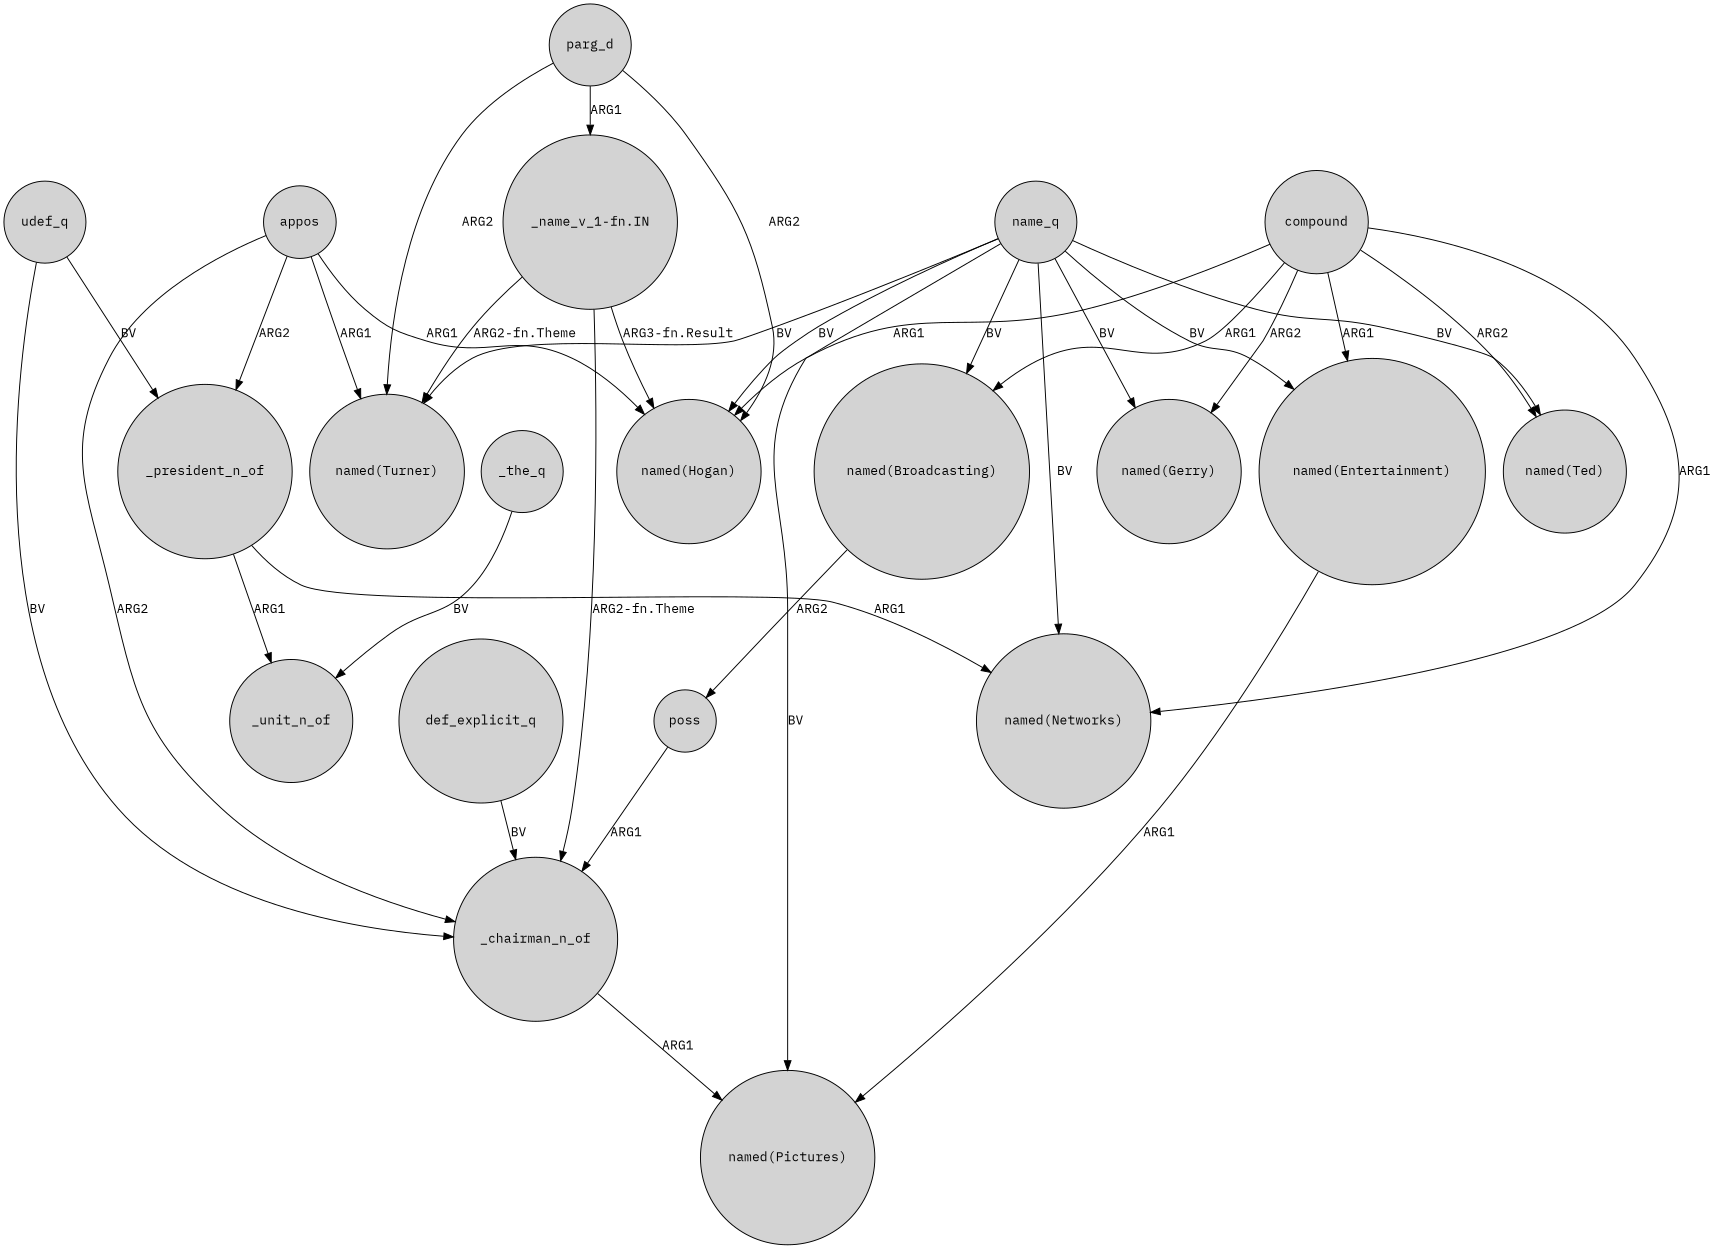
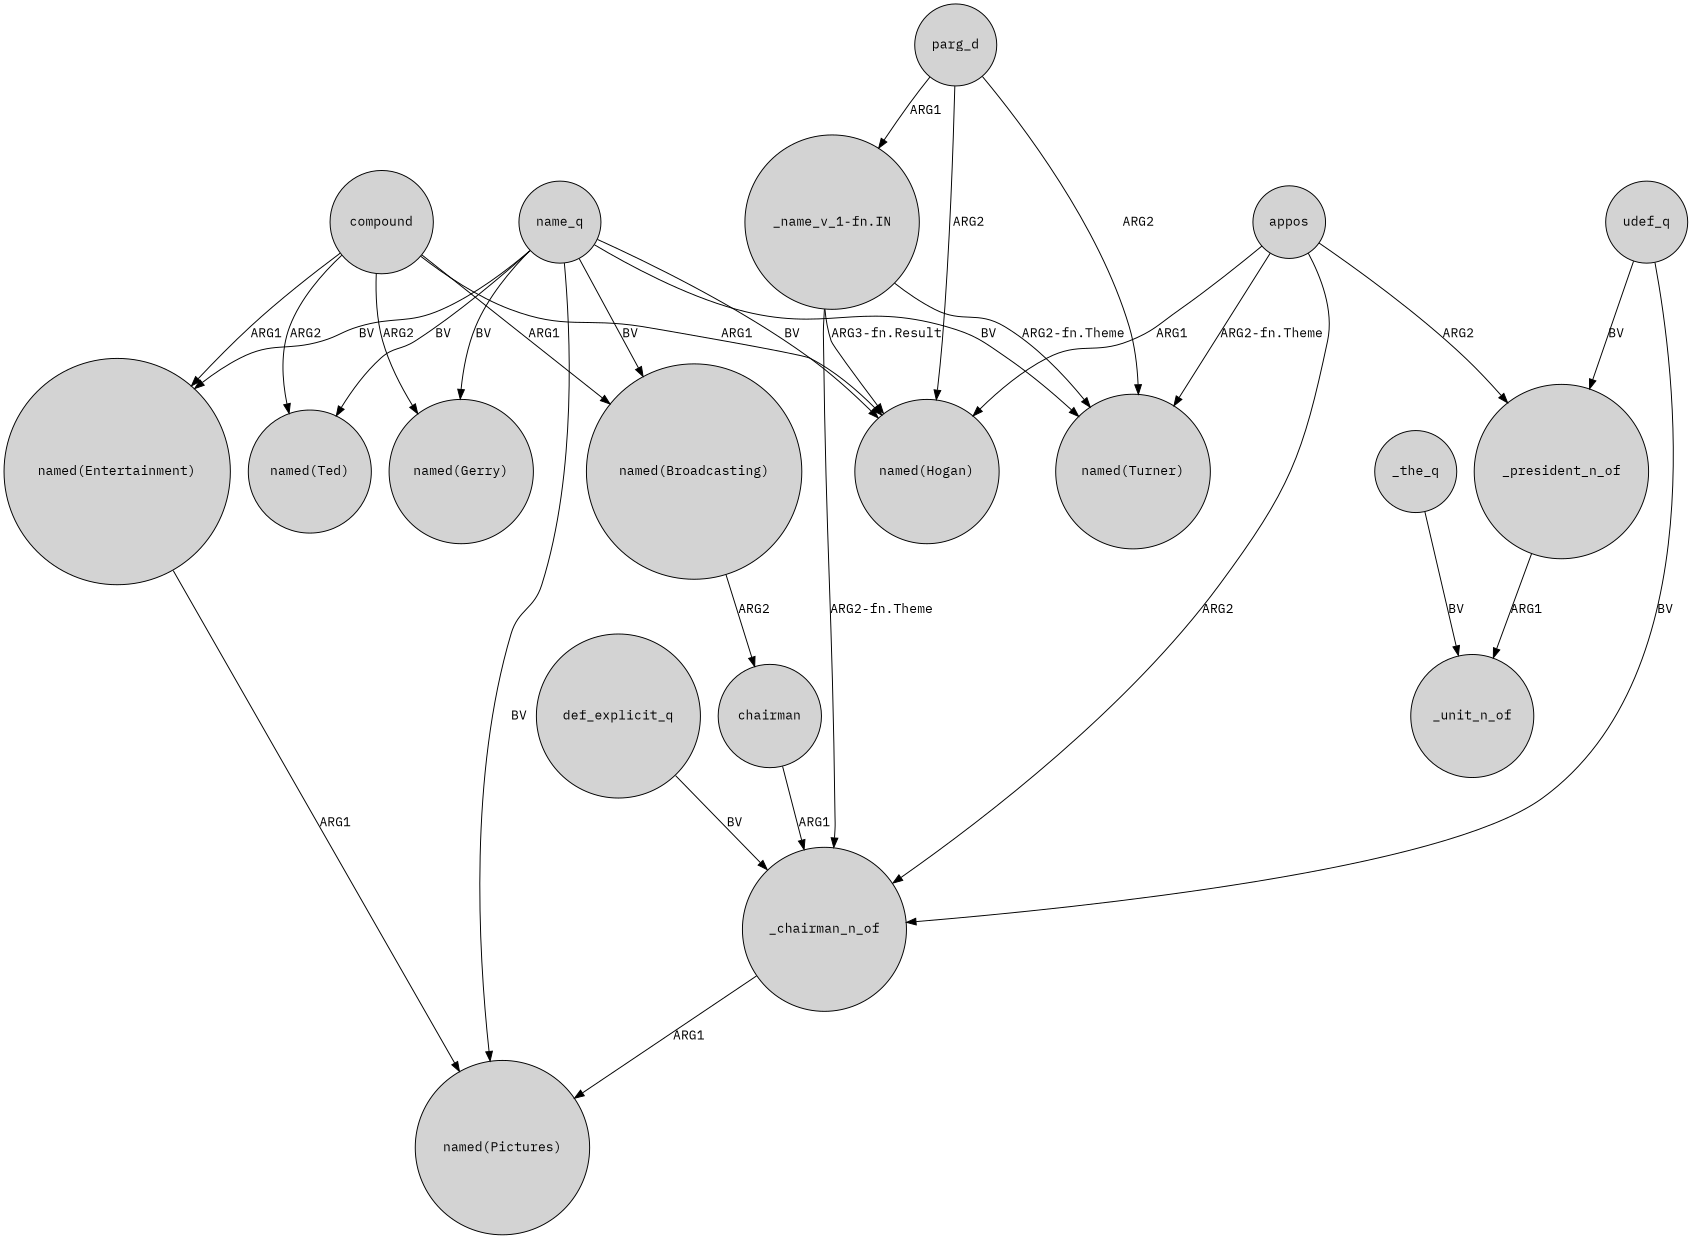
(356, 334) -> (1272, 334)
(685, 721) -> (770, 716)
(1064, 721) -> none
